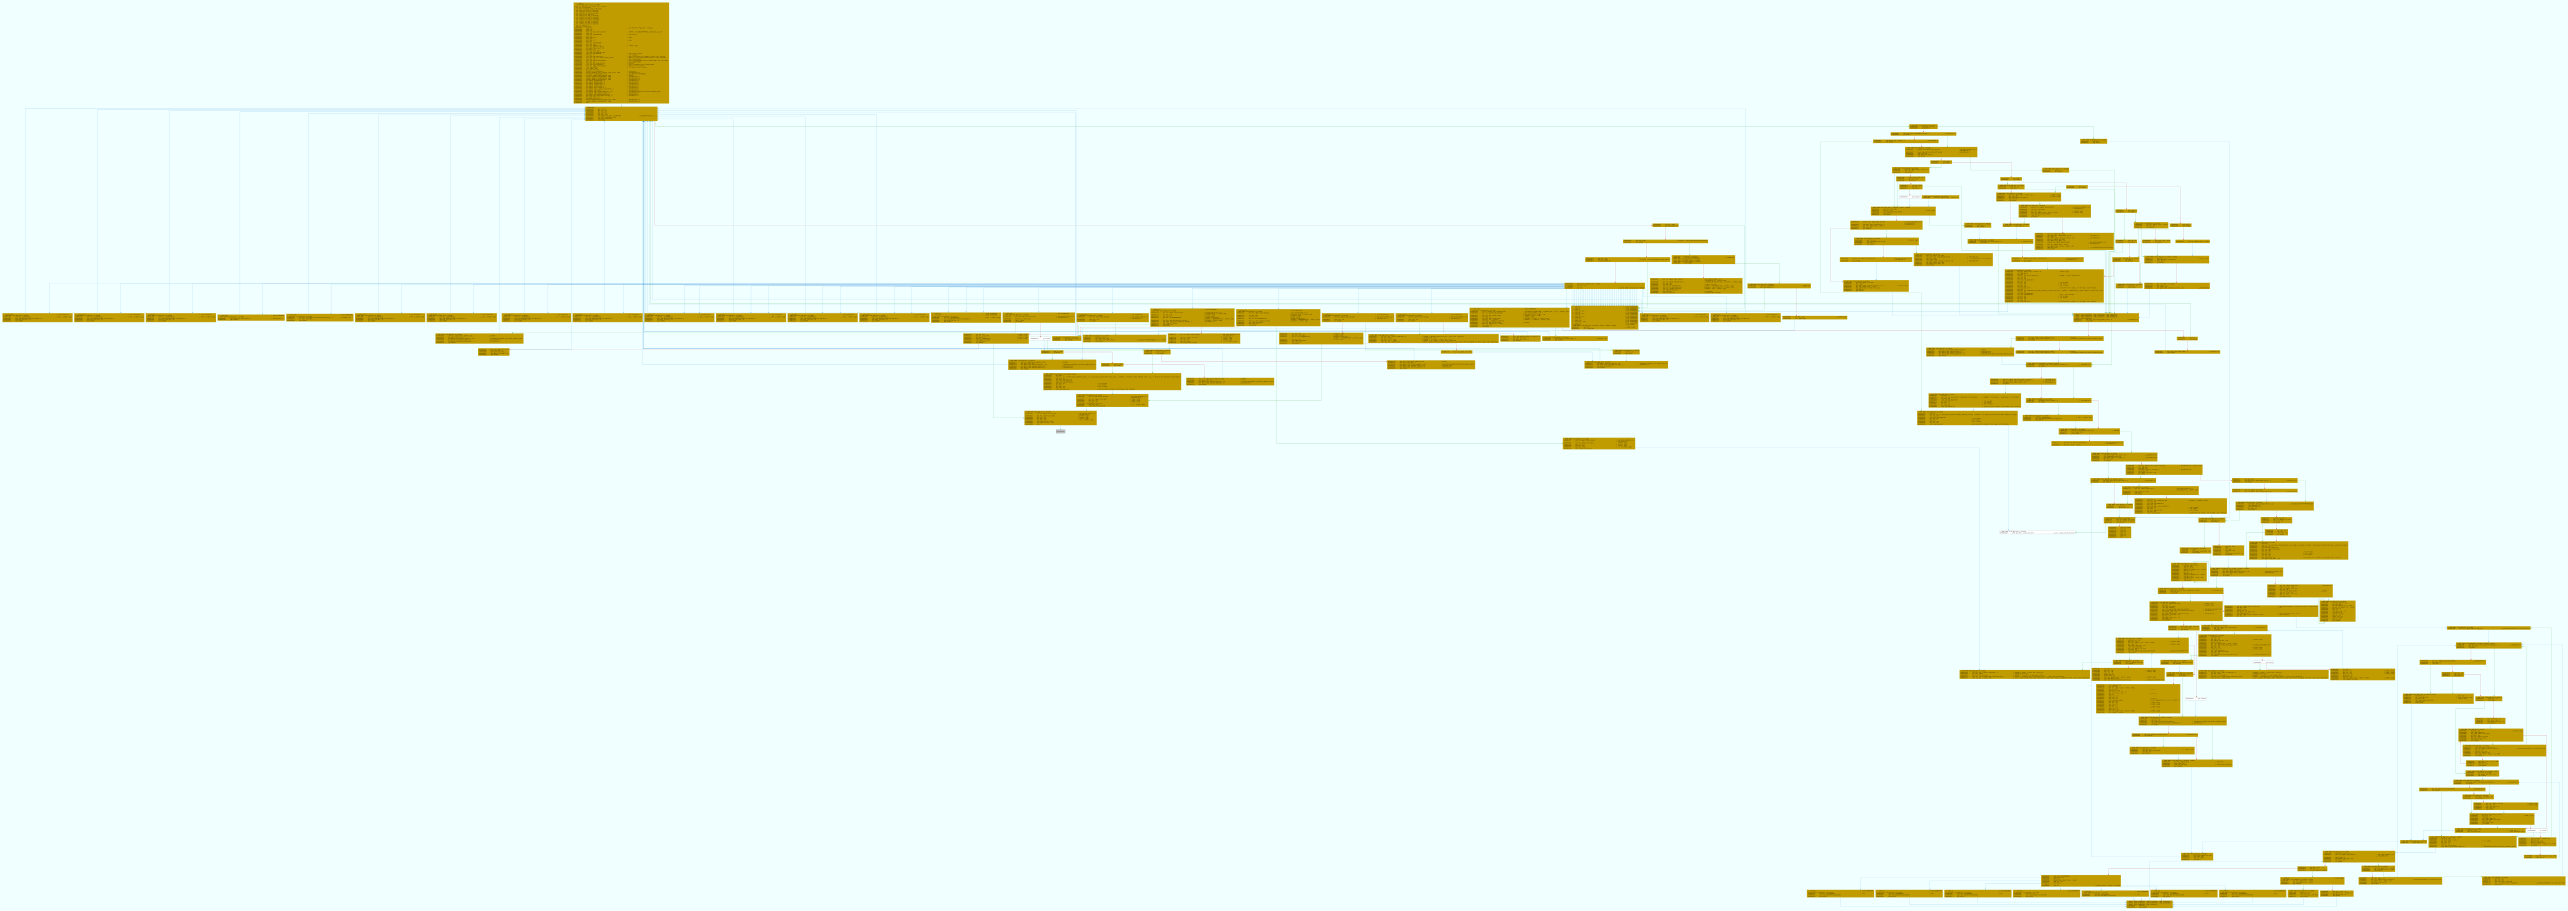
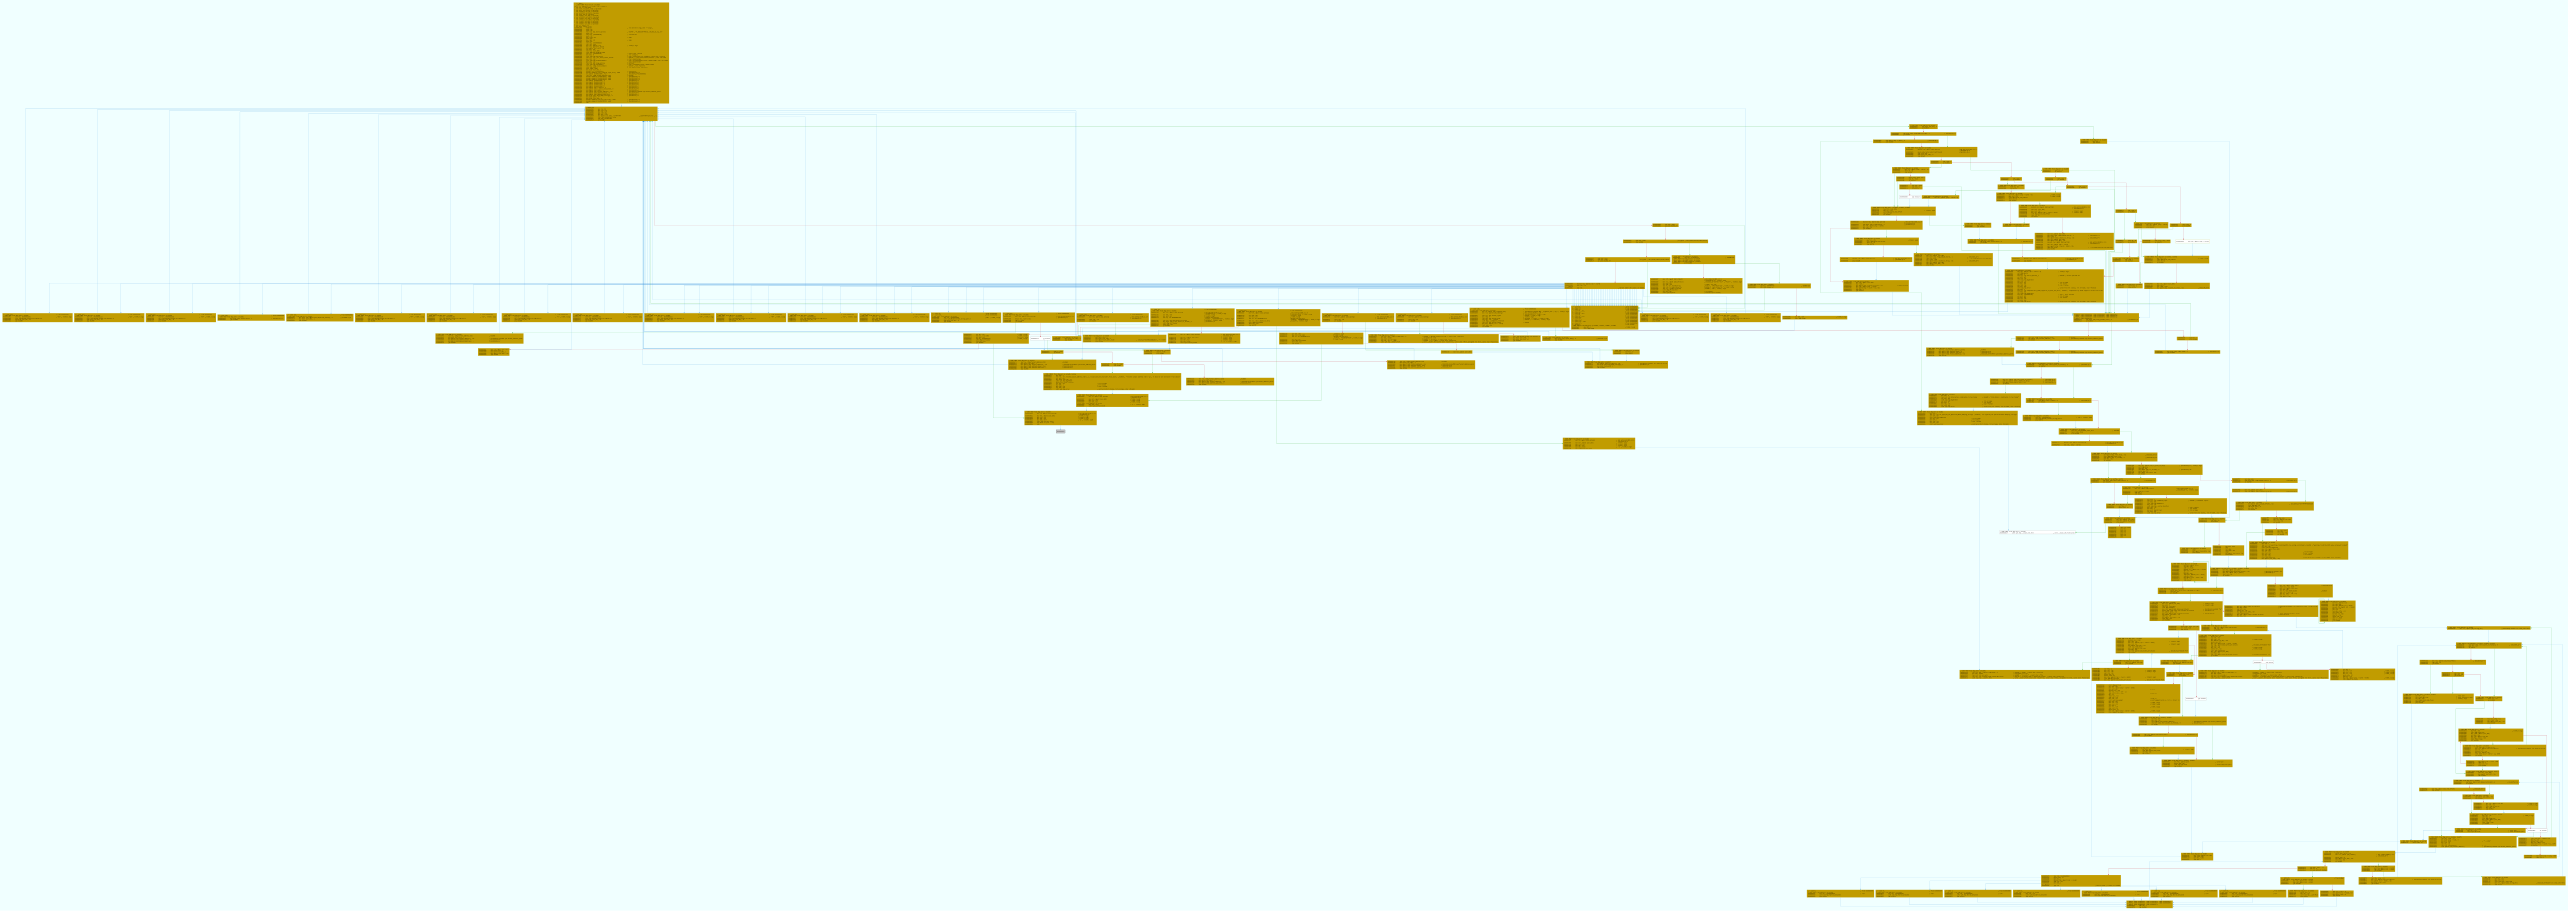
none -> (2056, 179)
(2193, 241) -> (2193, 241)
